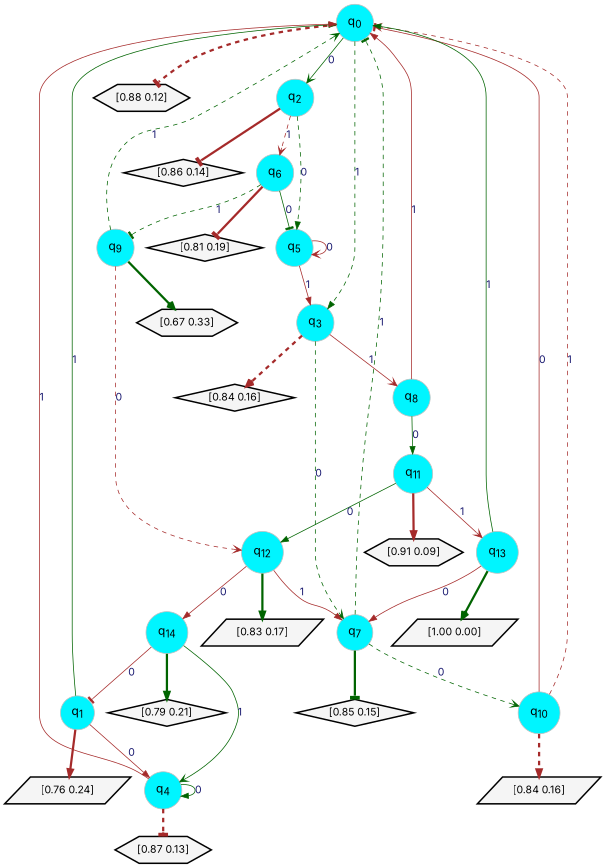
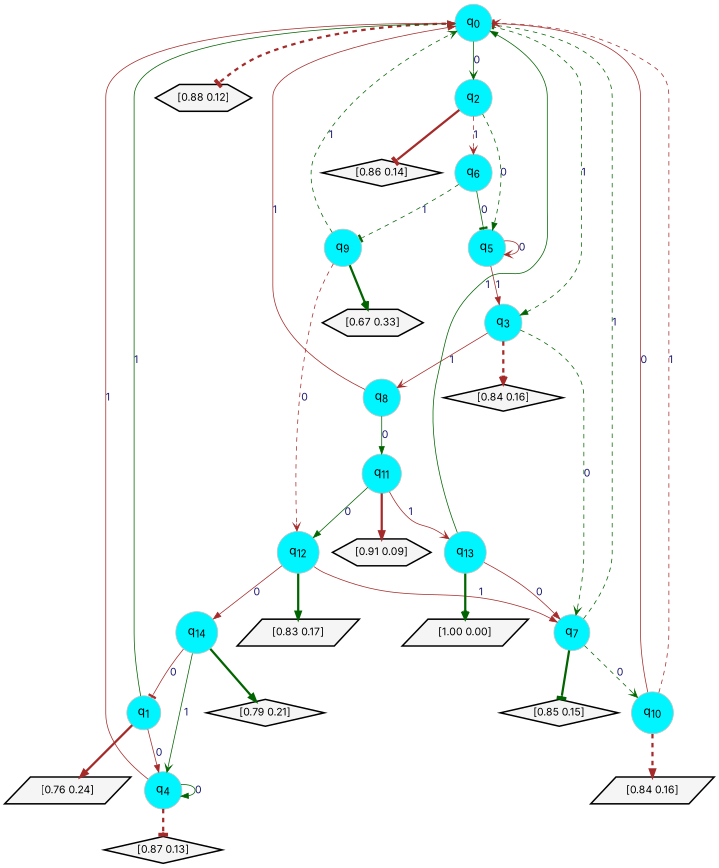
(205, 248) -> none
(163, 850) -> (163, 850)
